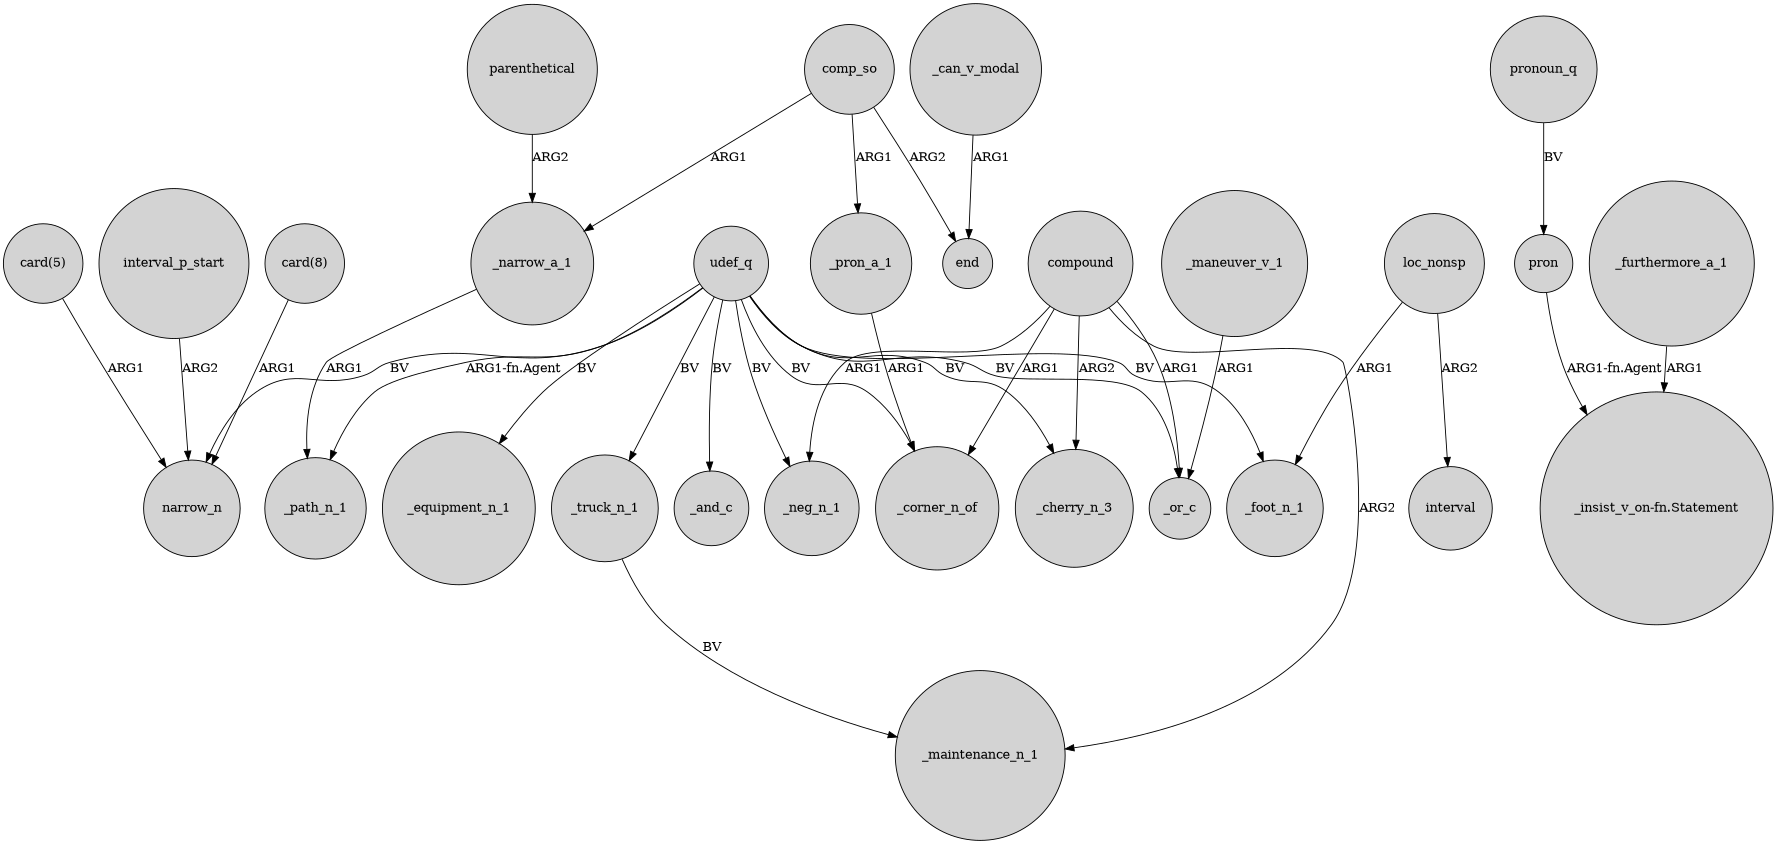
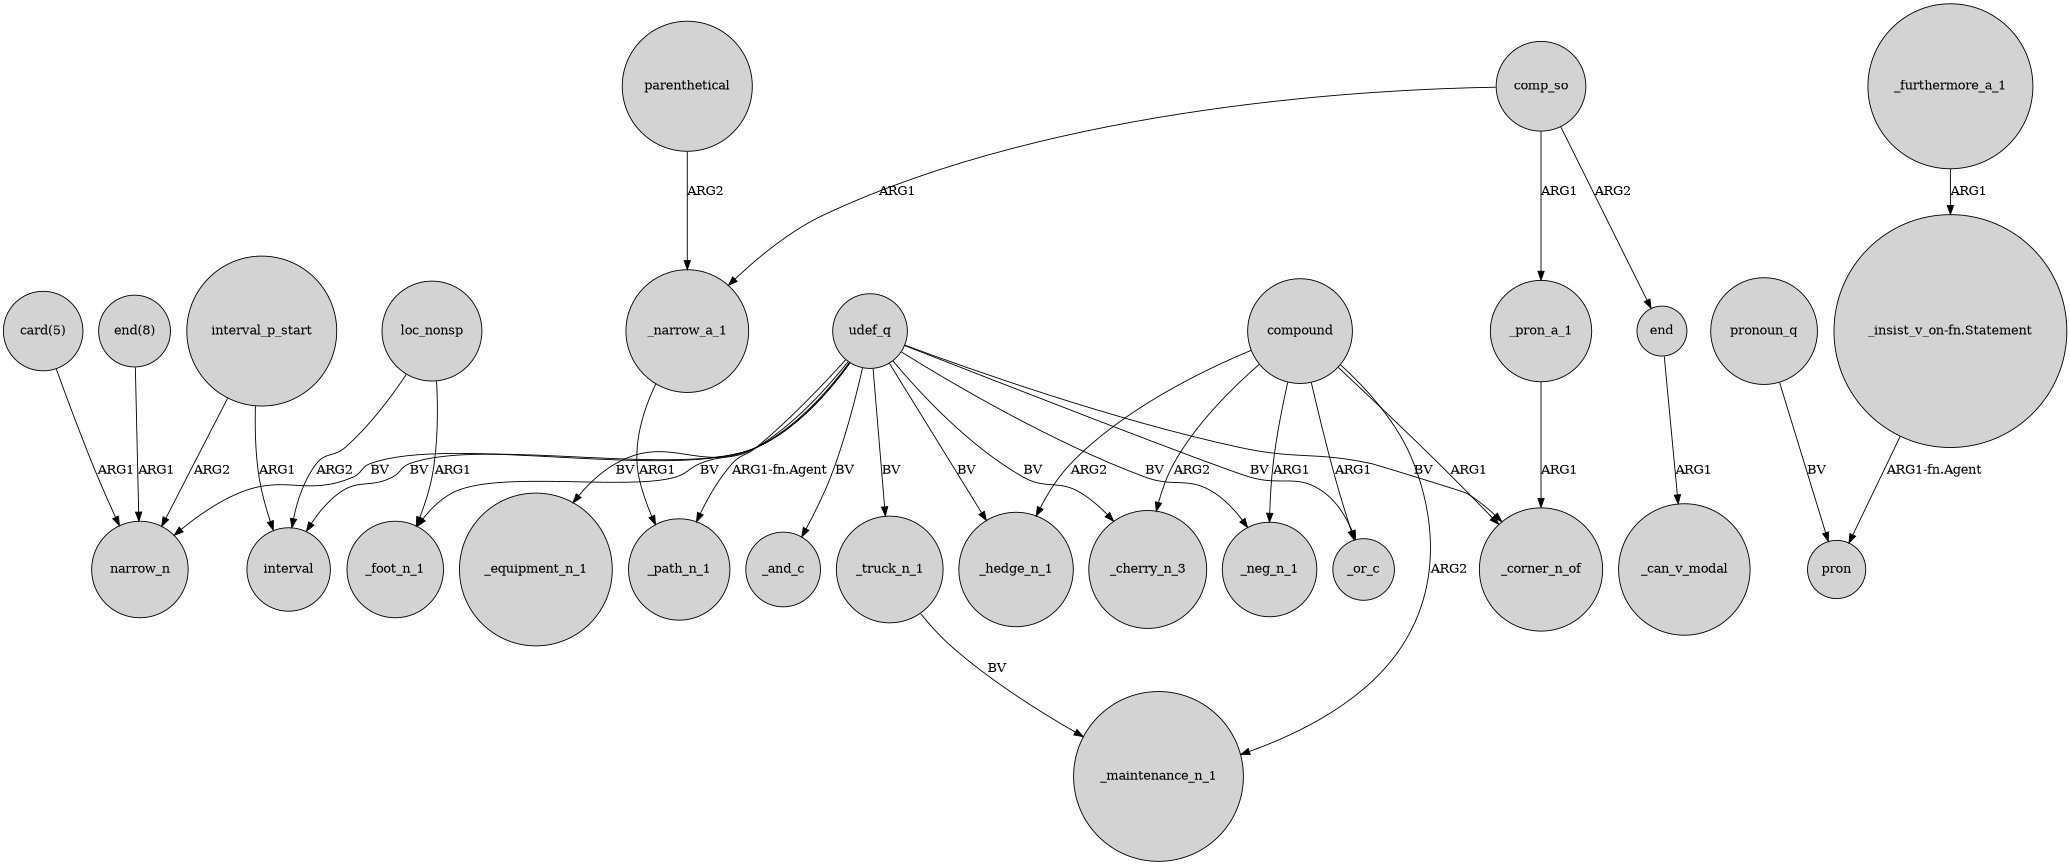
(971, 182) -> (1671, 426)
(305, 264) -> (135, 331)
(1235, 264) -> none
(1559, 352) -> (1877, 486)
none -> (587, 457)
none -> (257, 465)
none -> (1016, 569)
